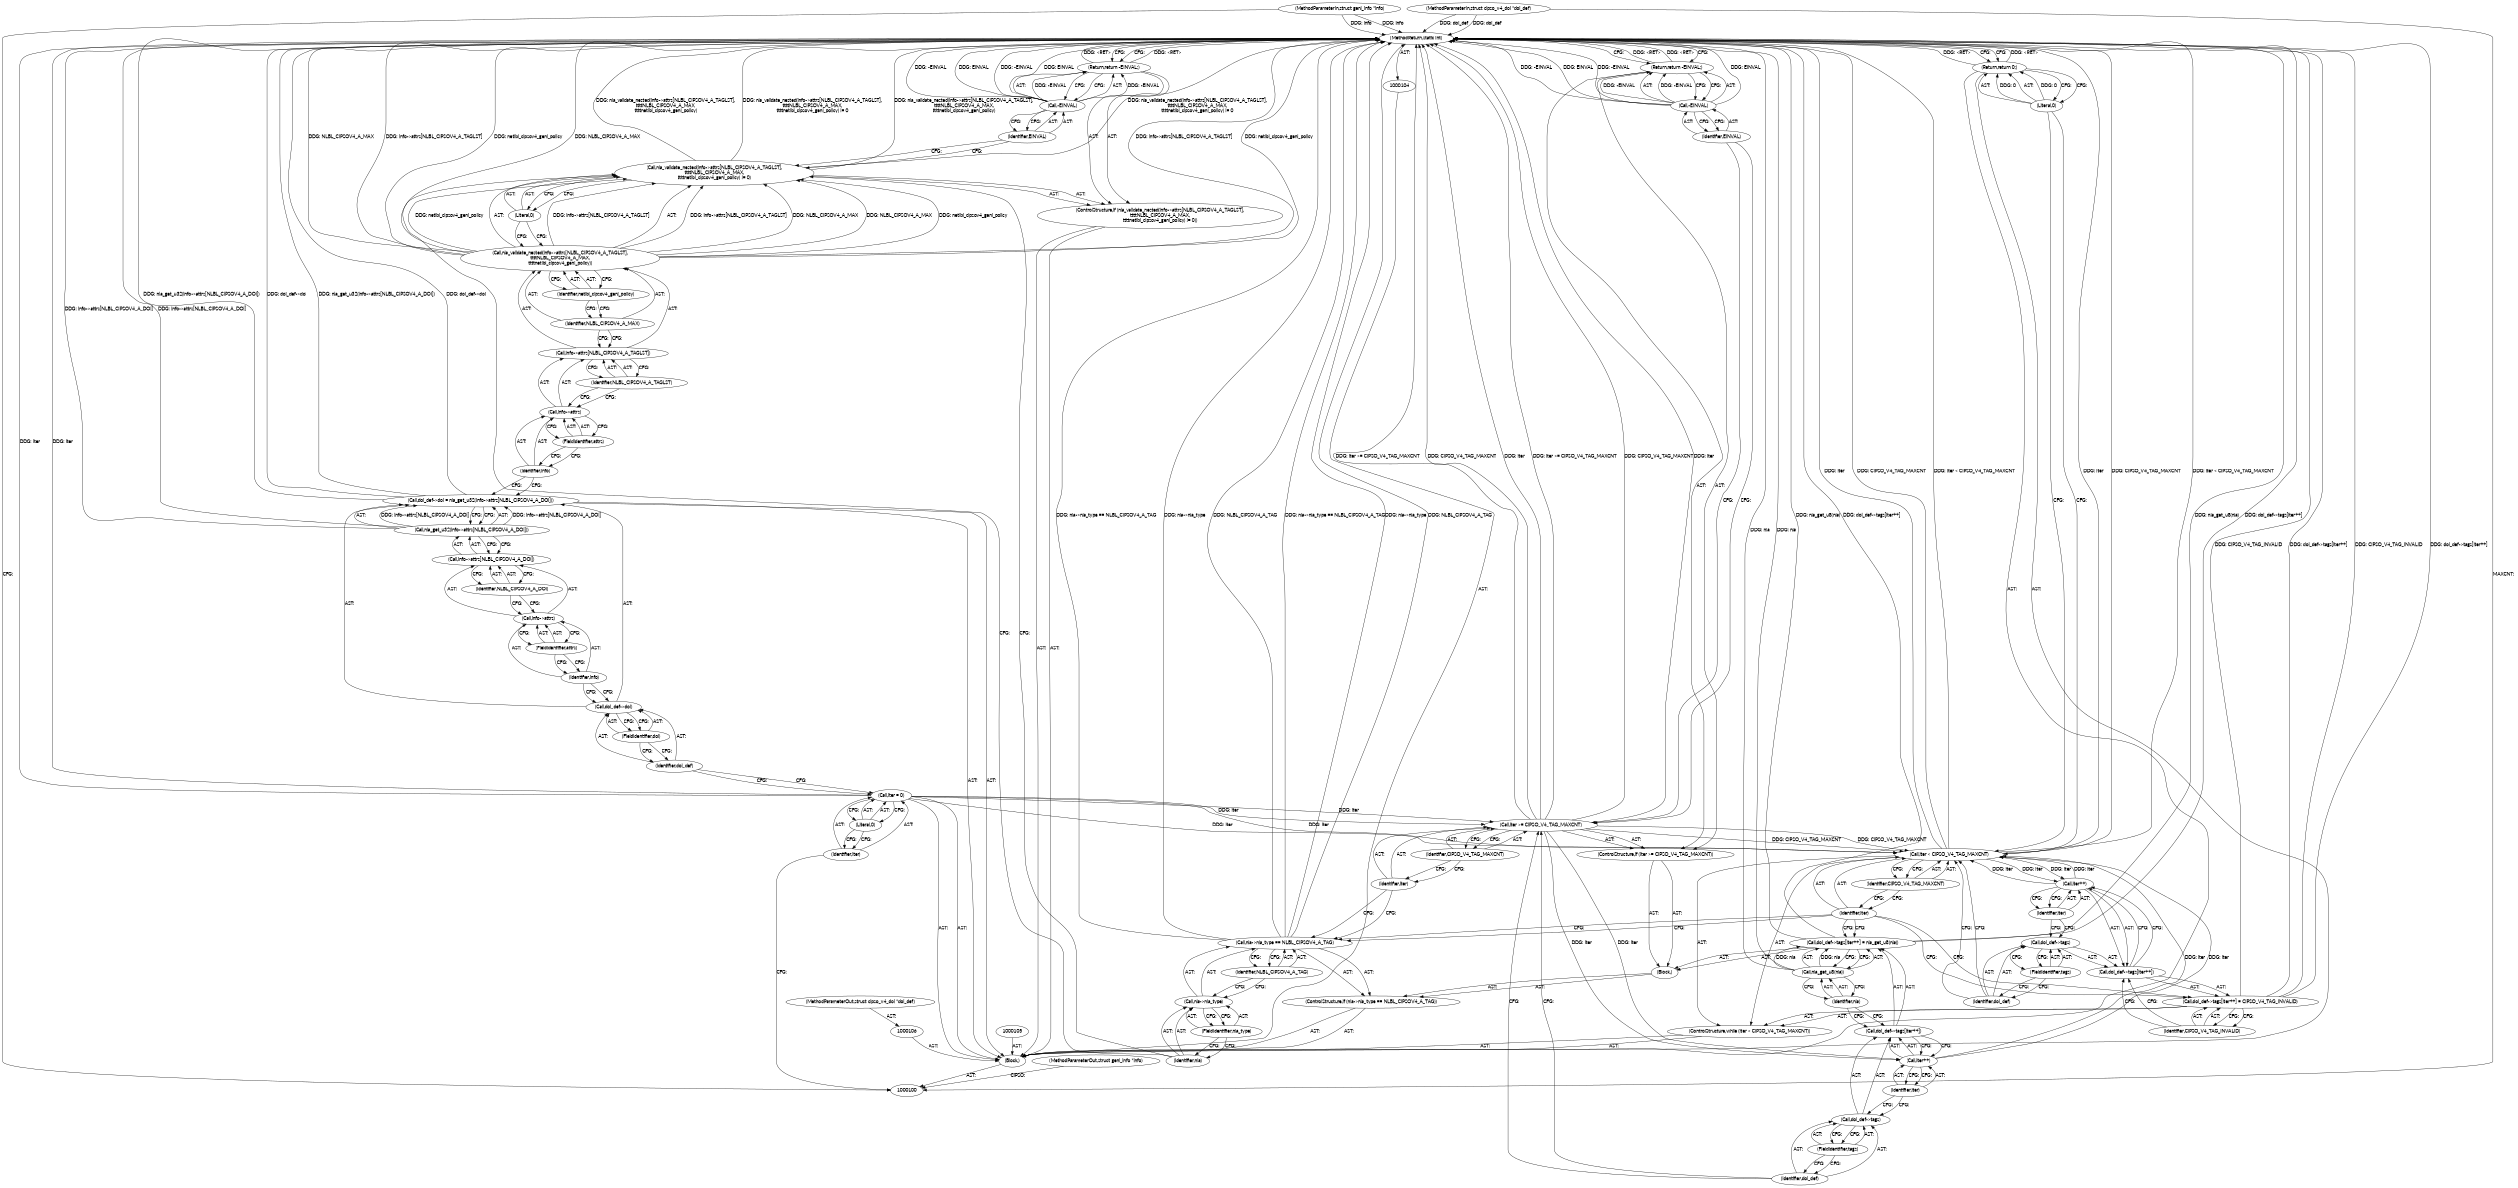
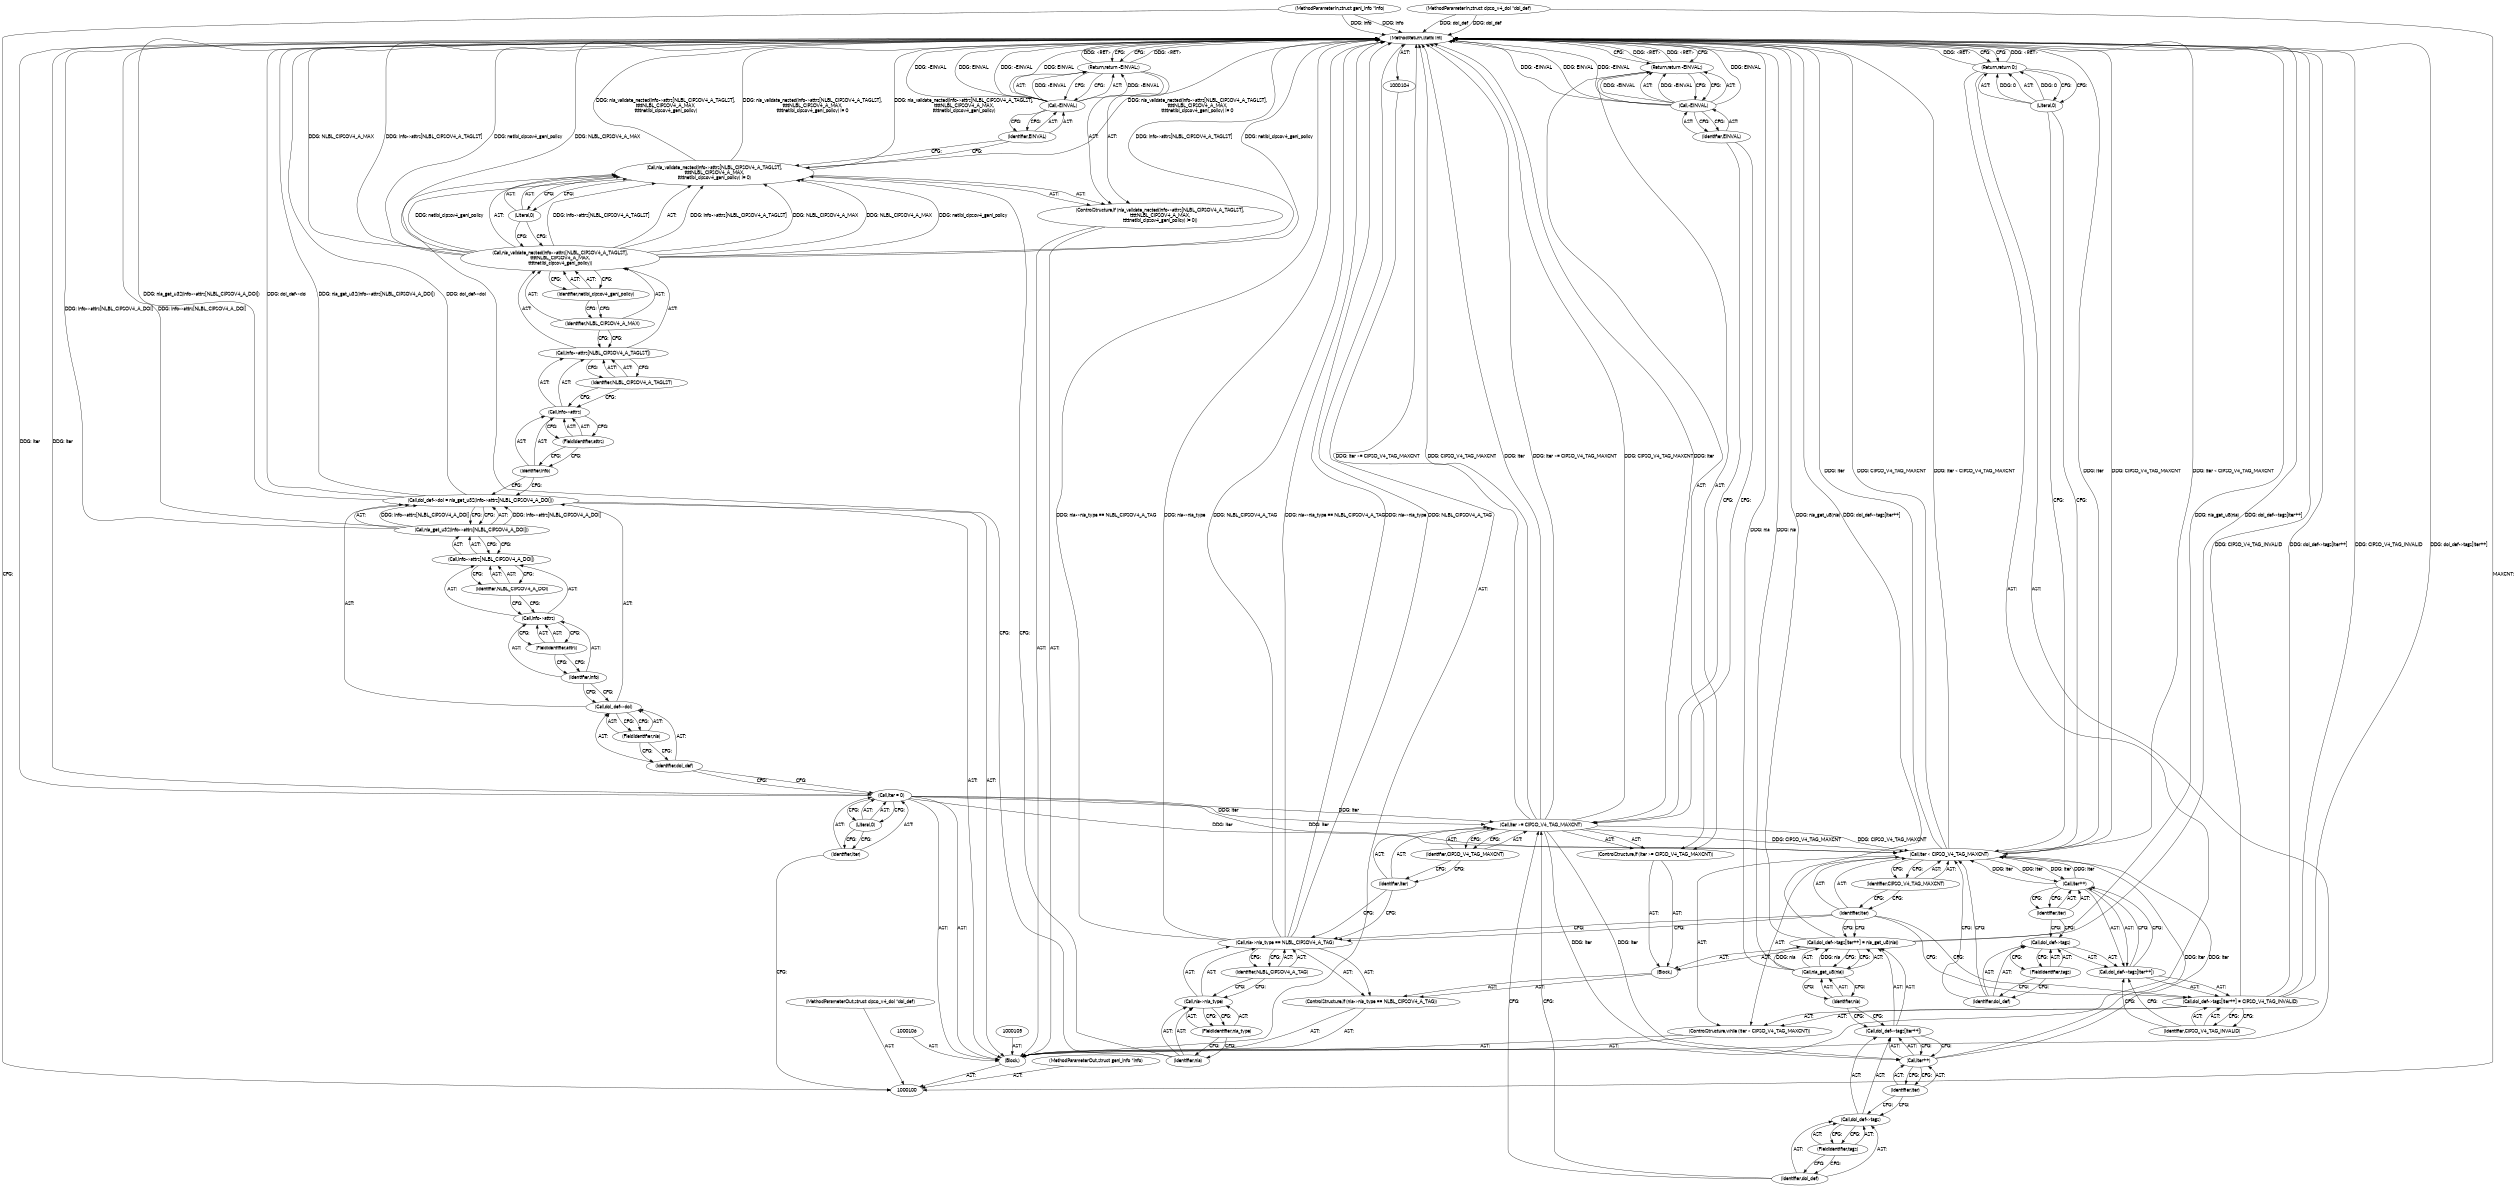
(641, 737) -> (641, 737)
(883, 1016) -> (883, 1045)
(1019, 1076) -> (1019, 1076)
